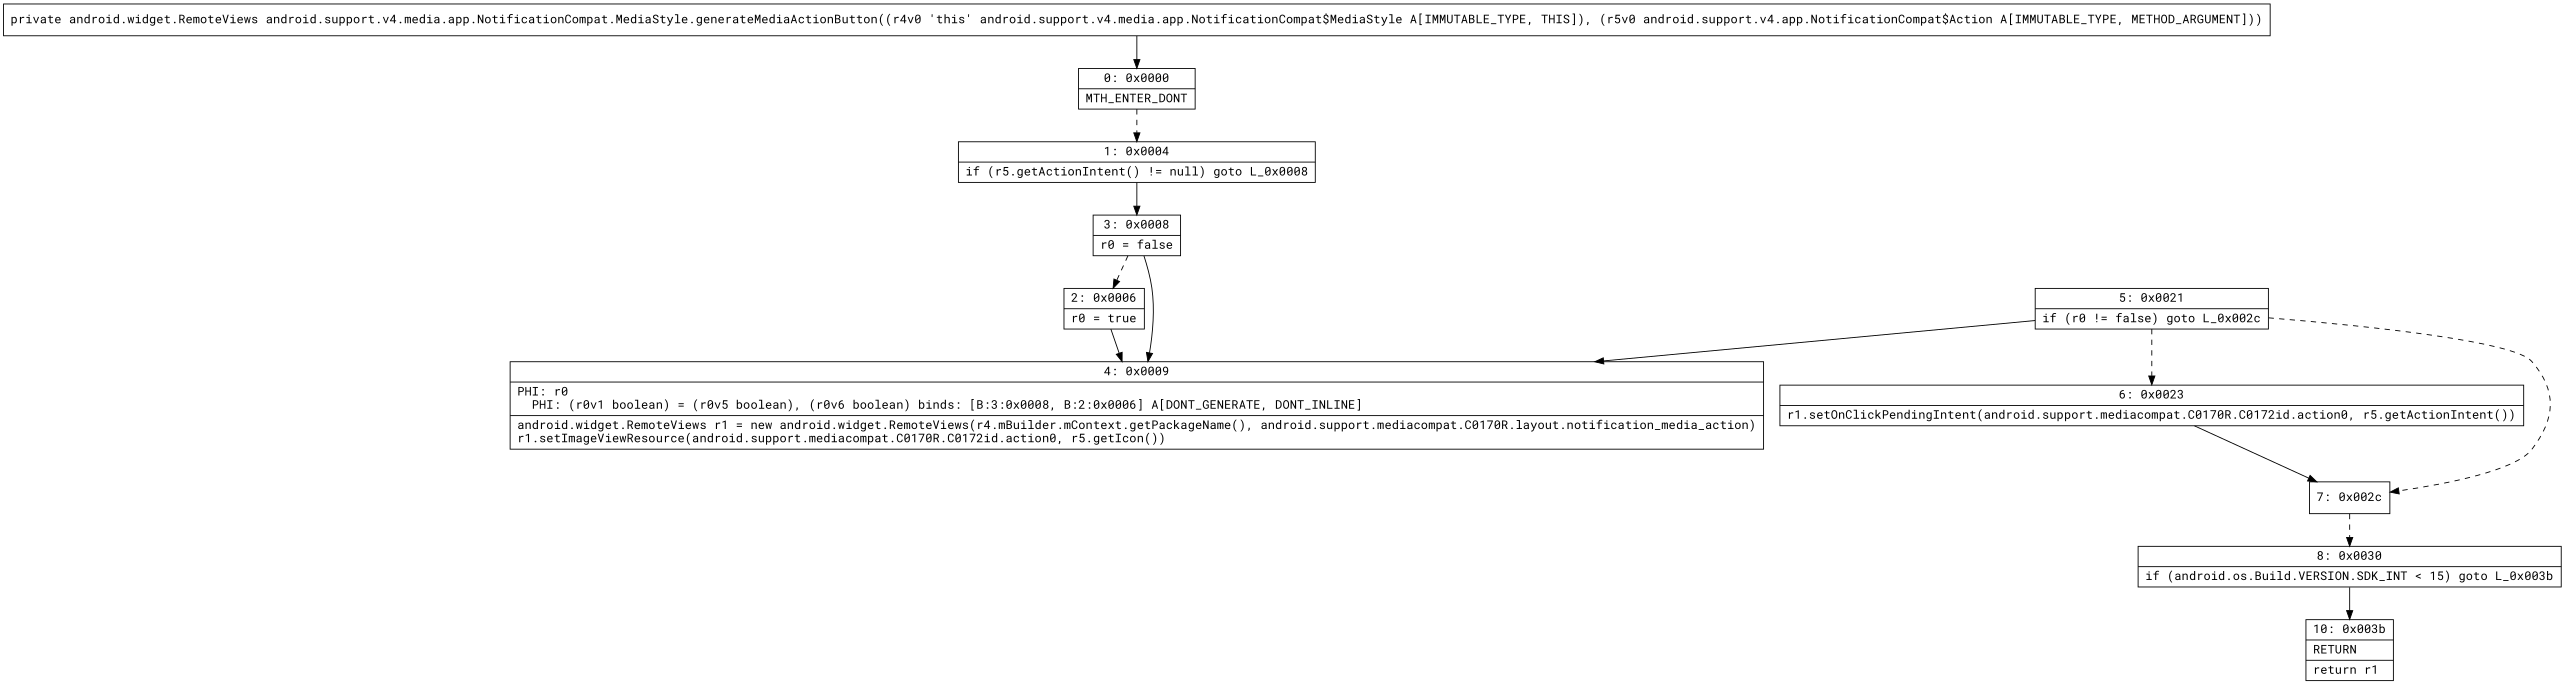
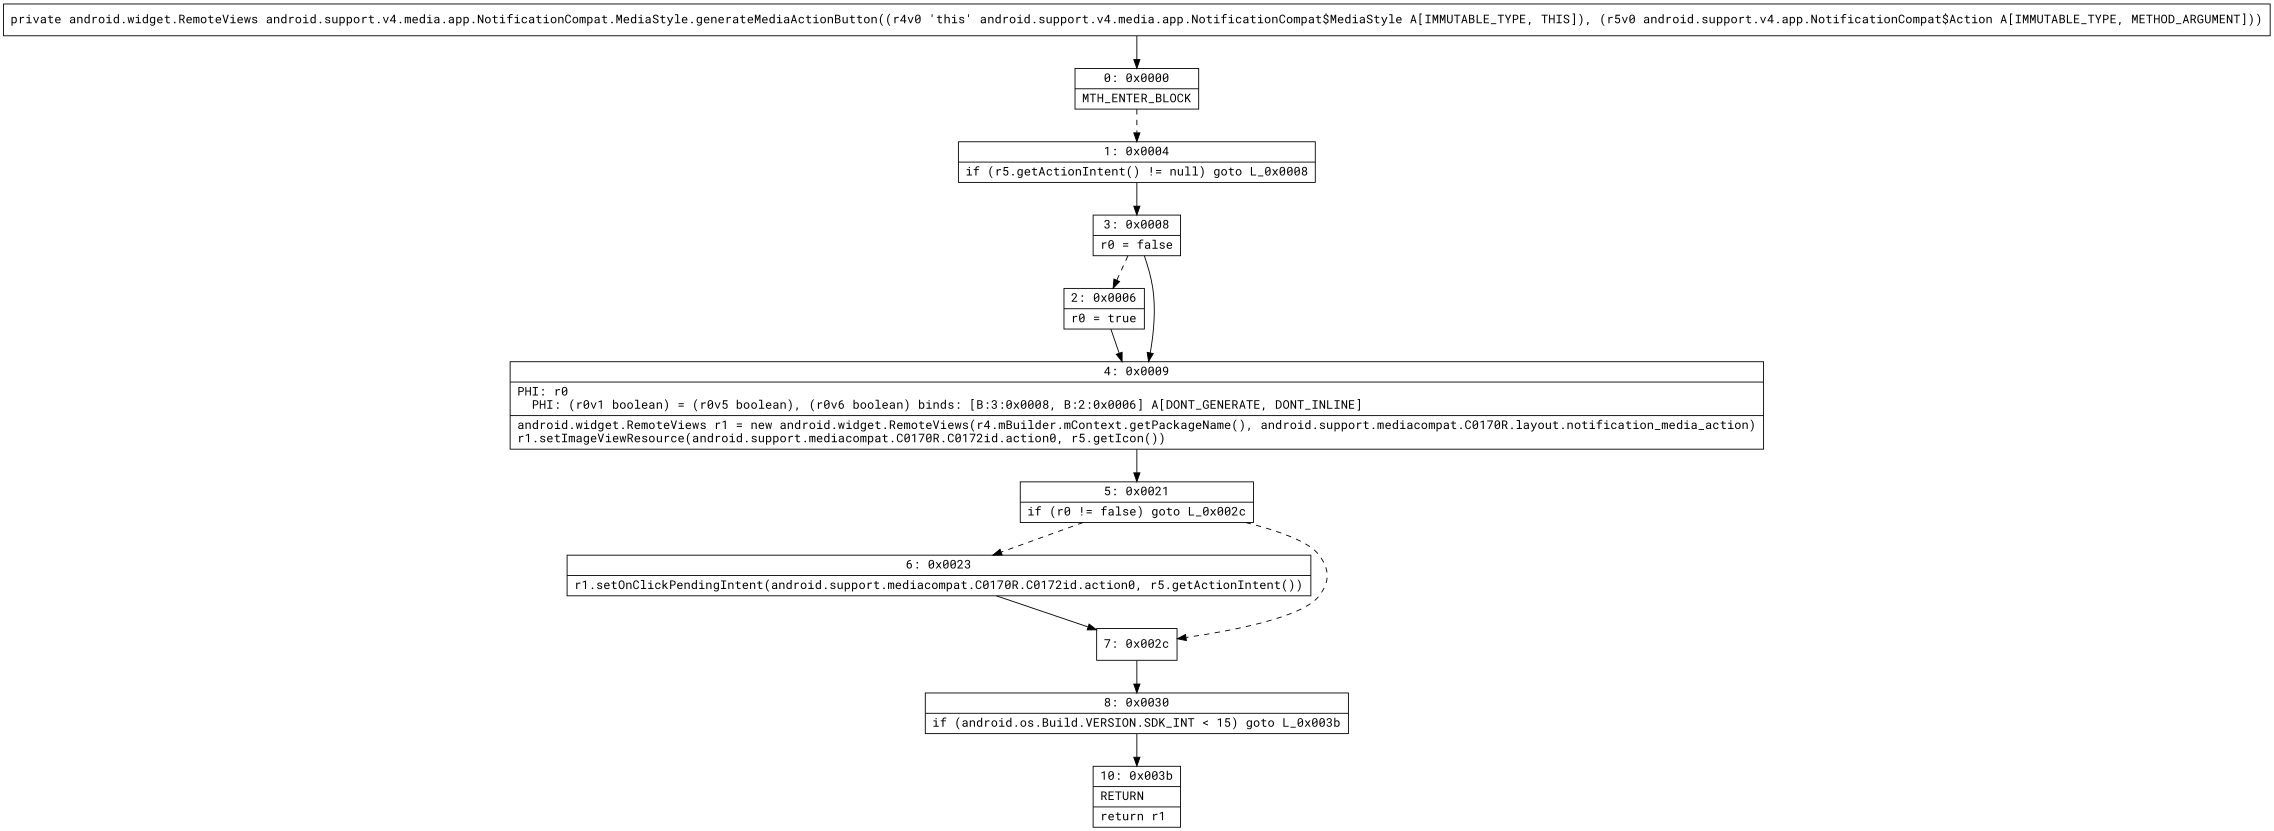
(1137, 98) -> (1137, 98)
(1819, 341) -> (1137, 461)
(2350, 526) -> (1137, 672)
